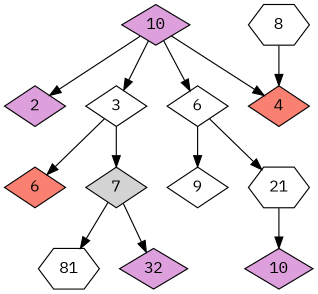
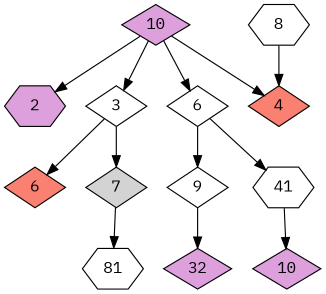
(35, 106) -> (35, 106)
(279, 187) -> (283, 187)
(132, 223) -> (198, 223)
